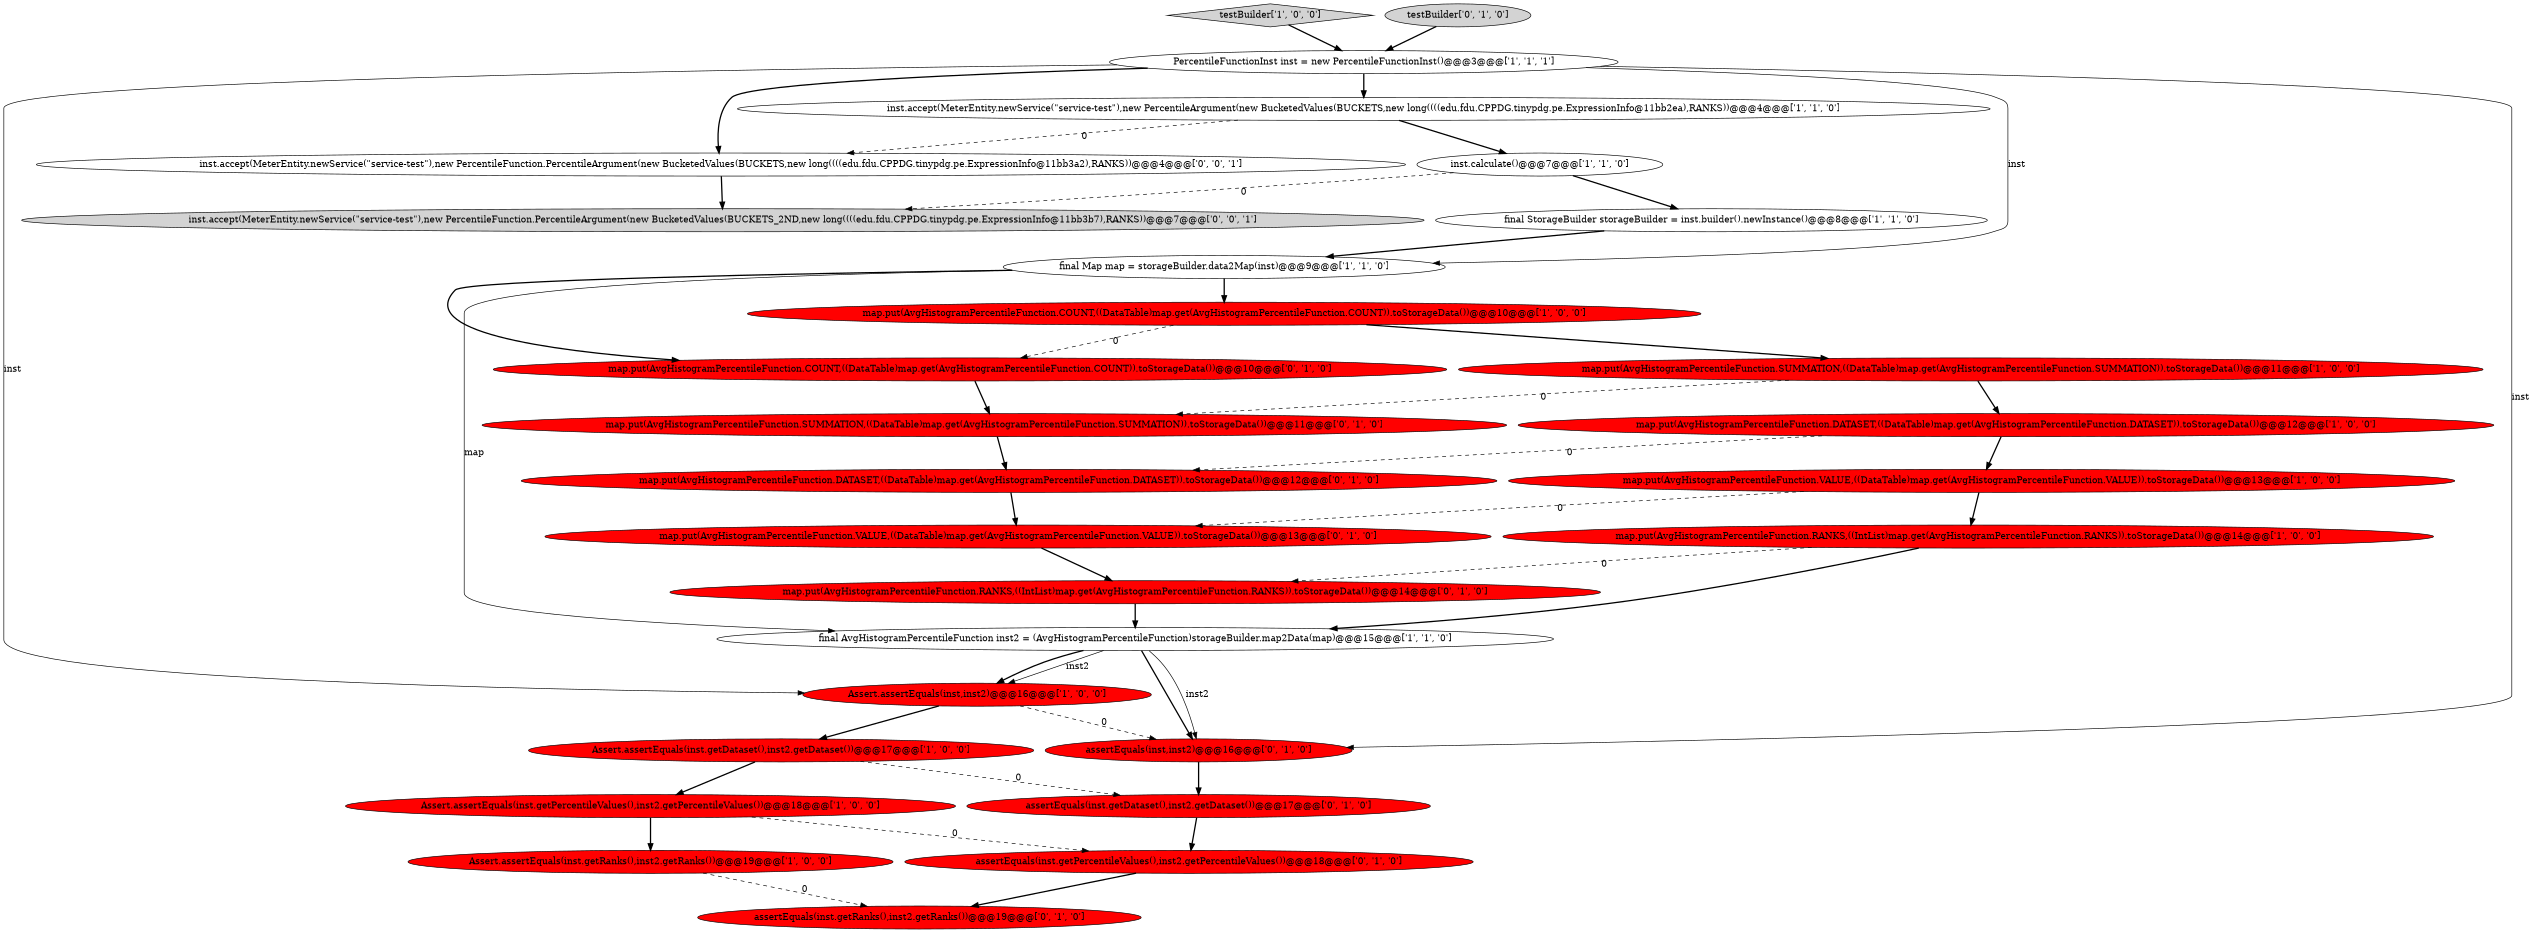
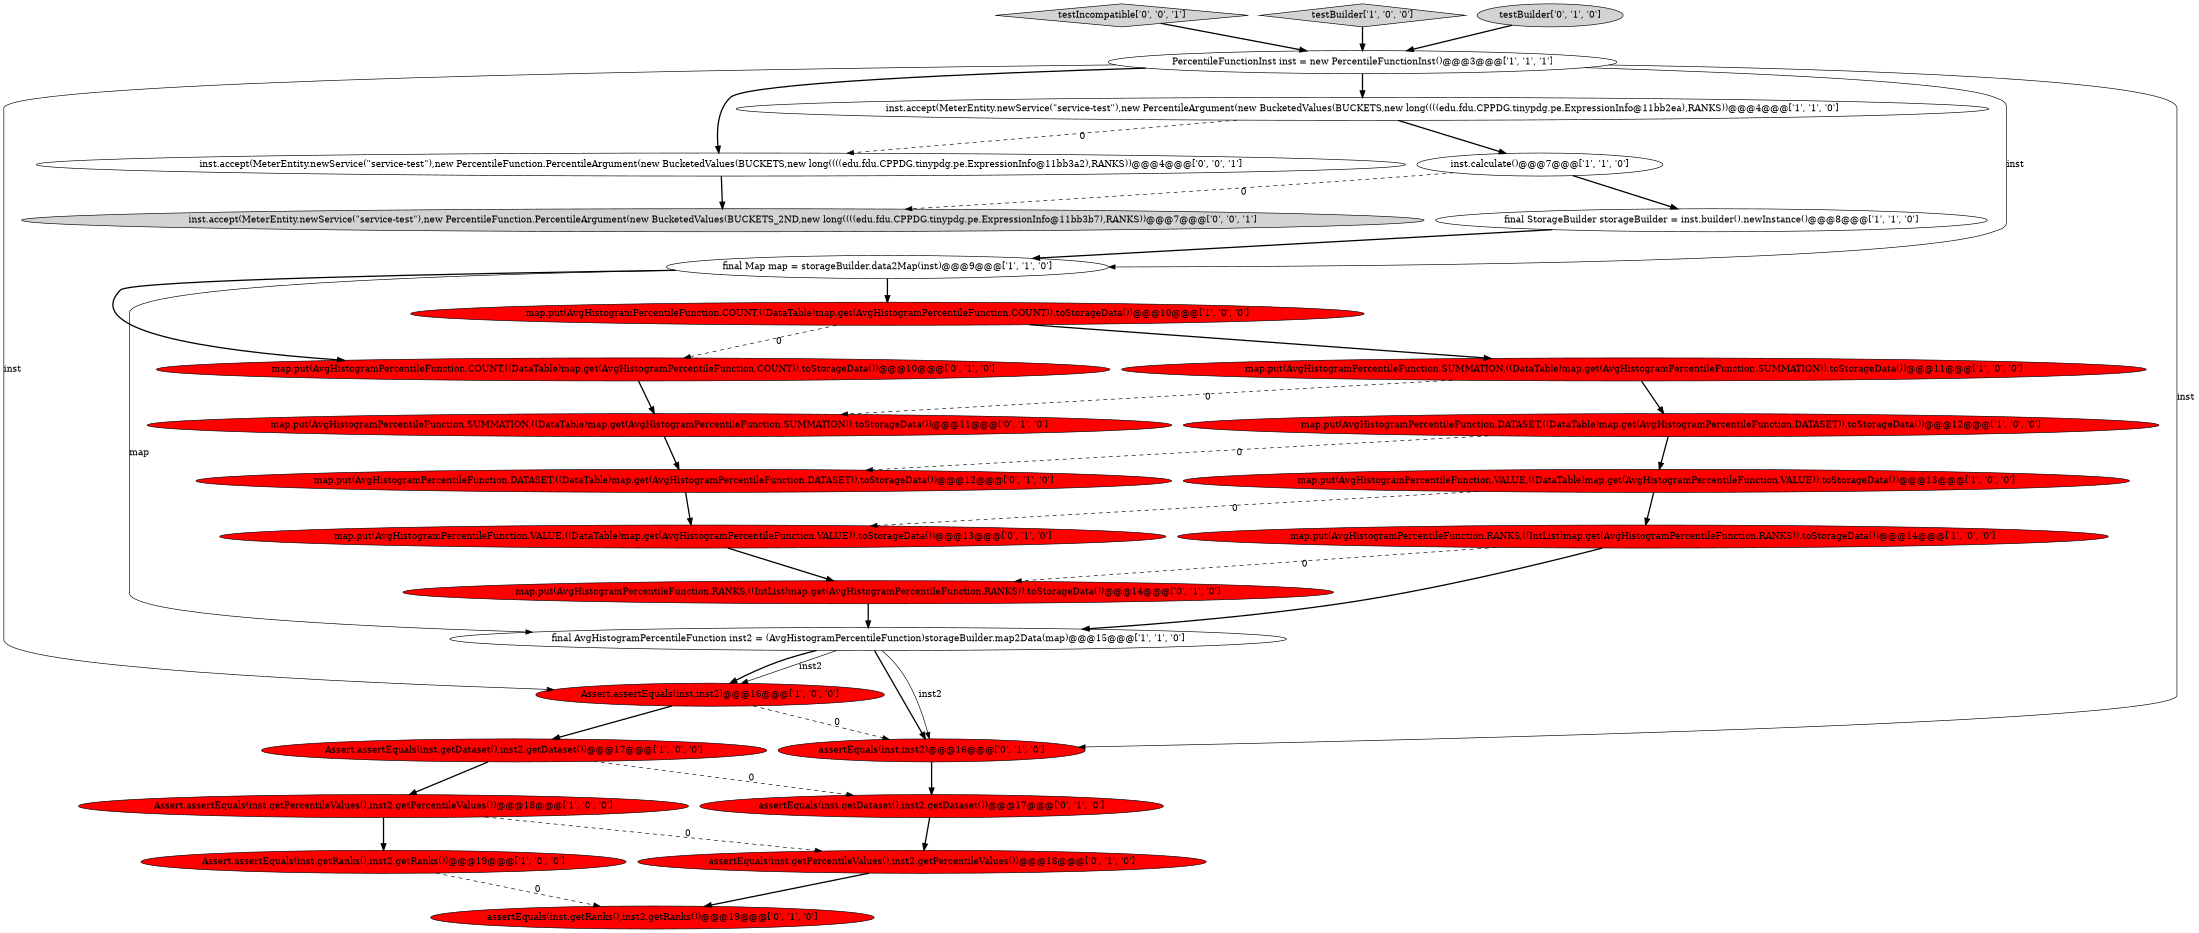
none -> (1122, 15)
